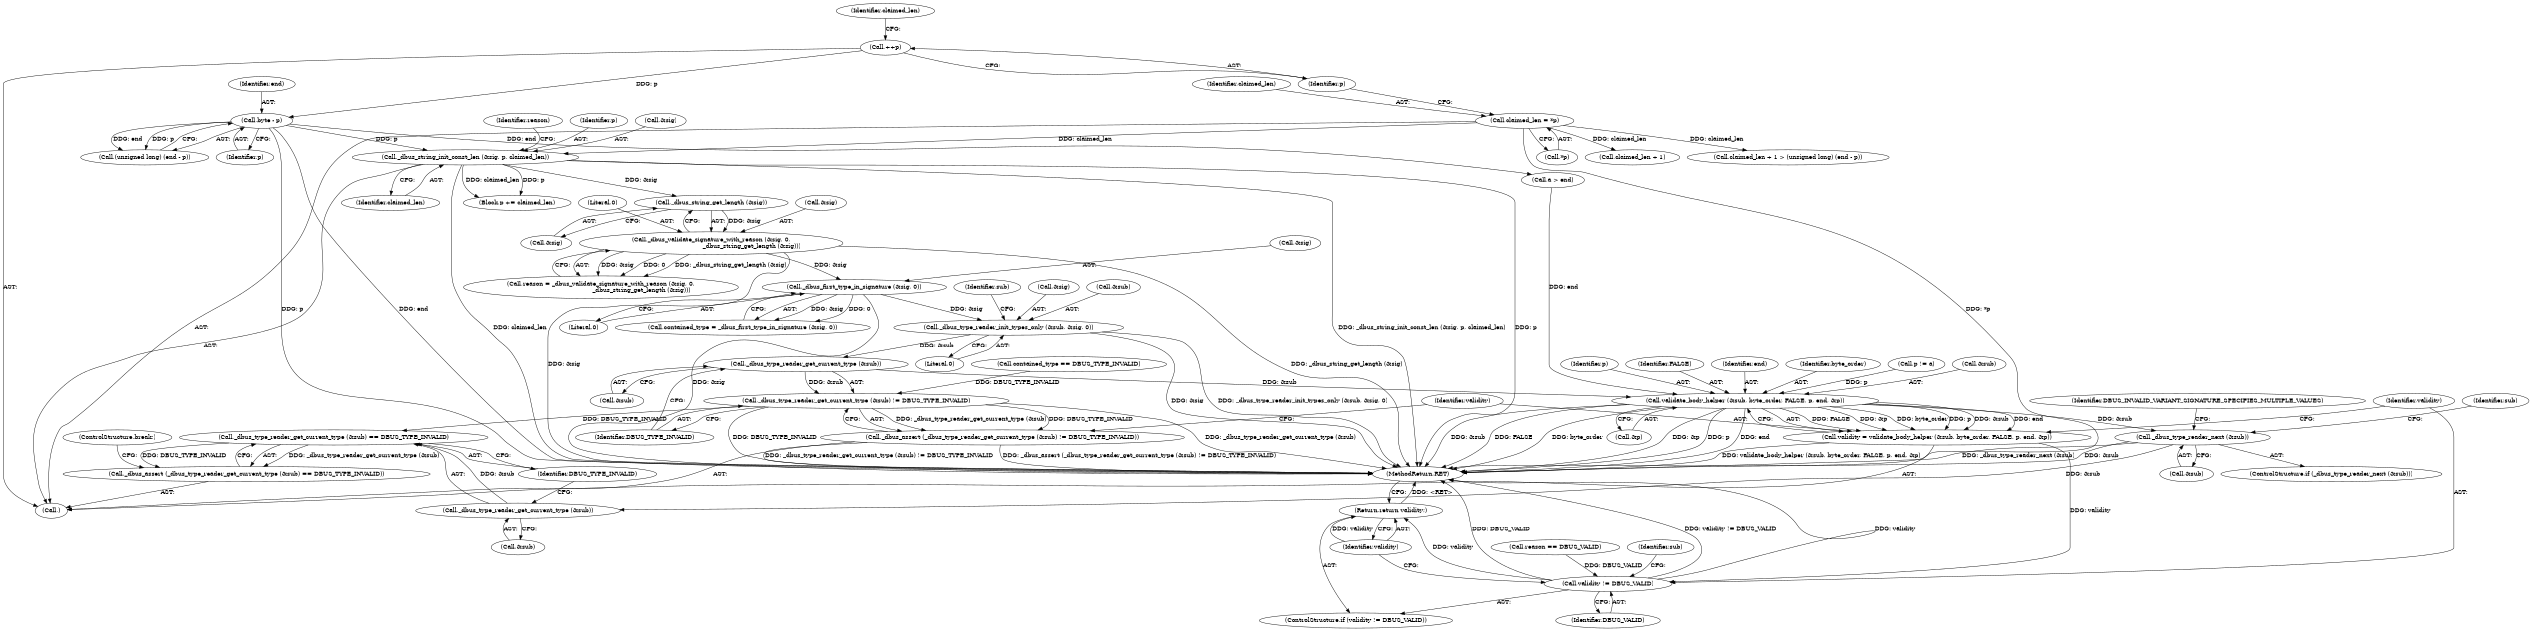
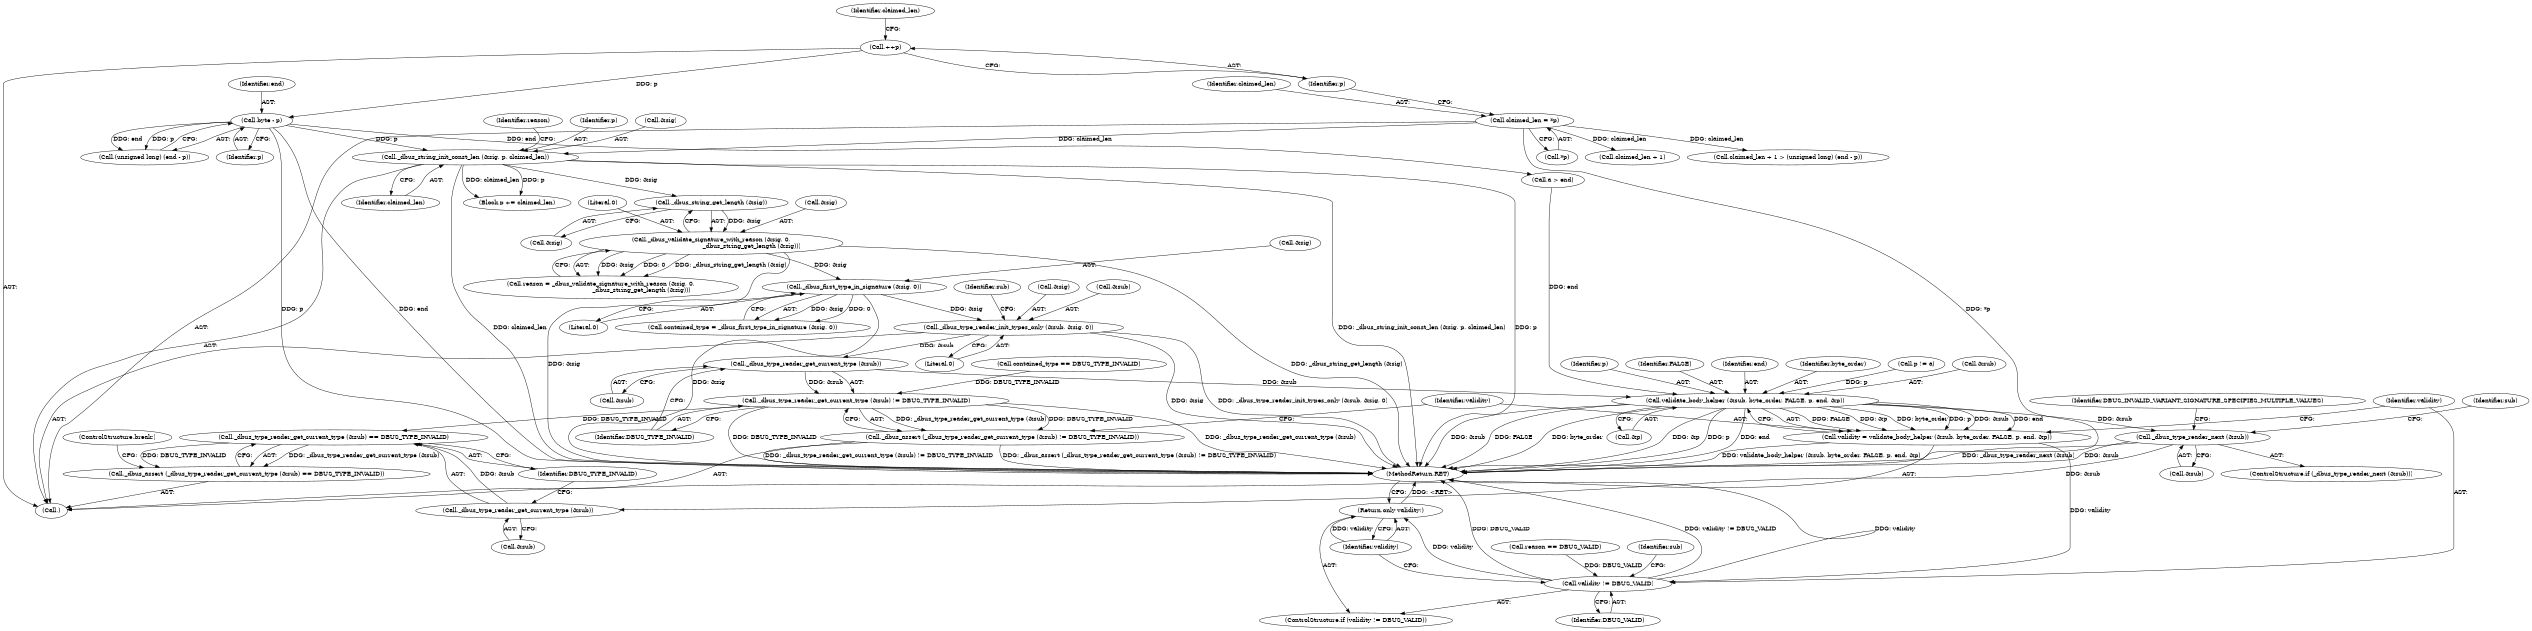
none -> (437, 357)
(1391, 511) -> (1391, 511)
